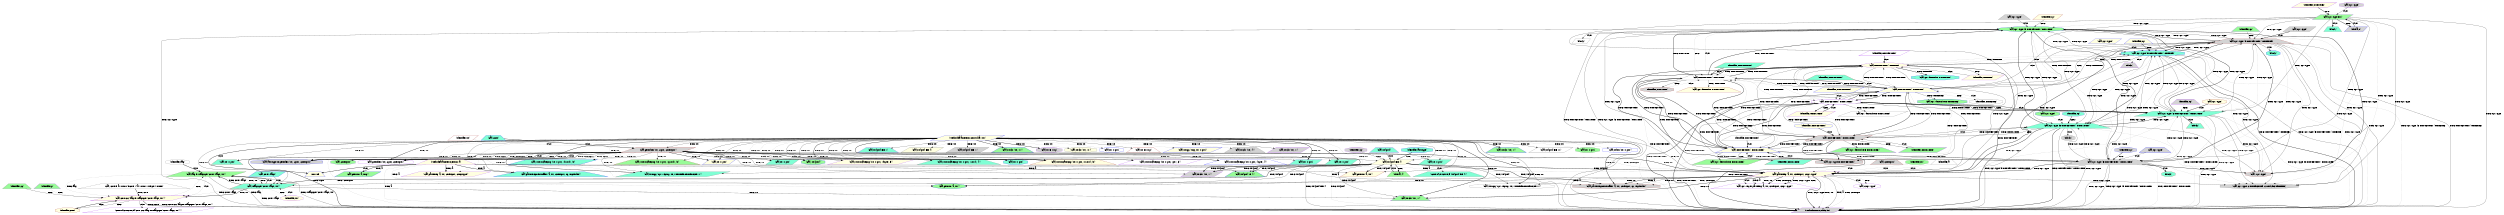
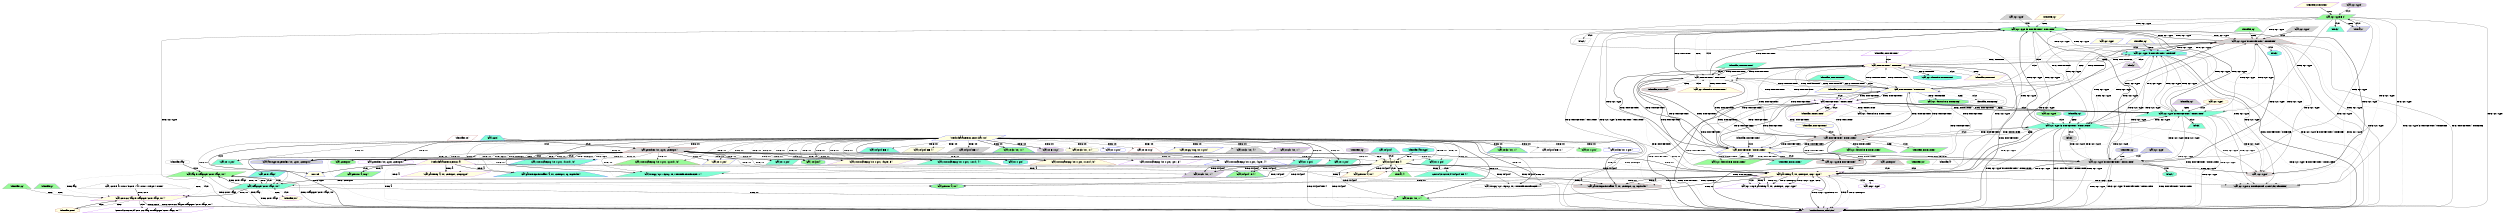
(1845, 120) -> (1845, 120)
